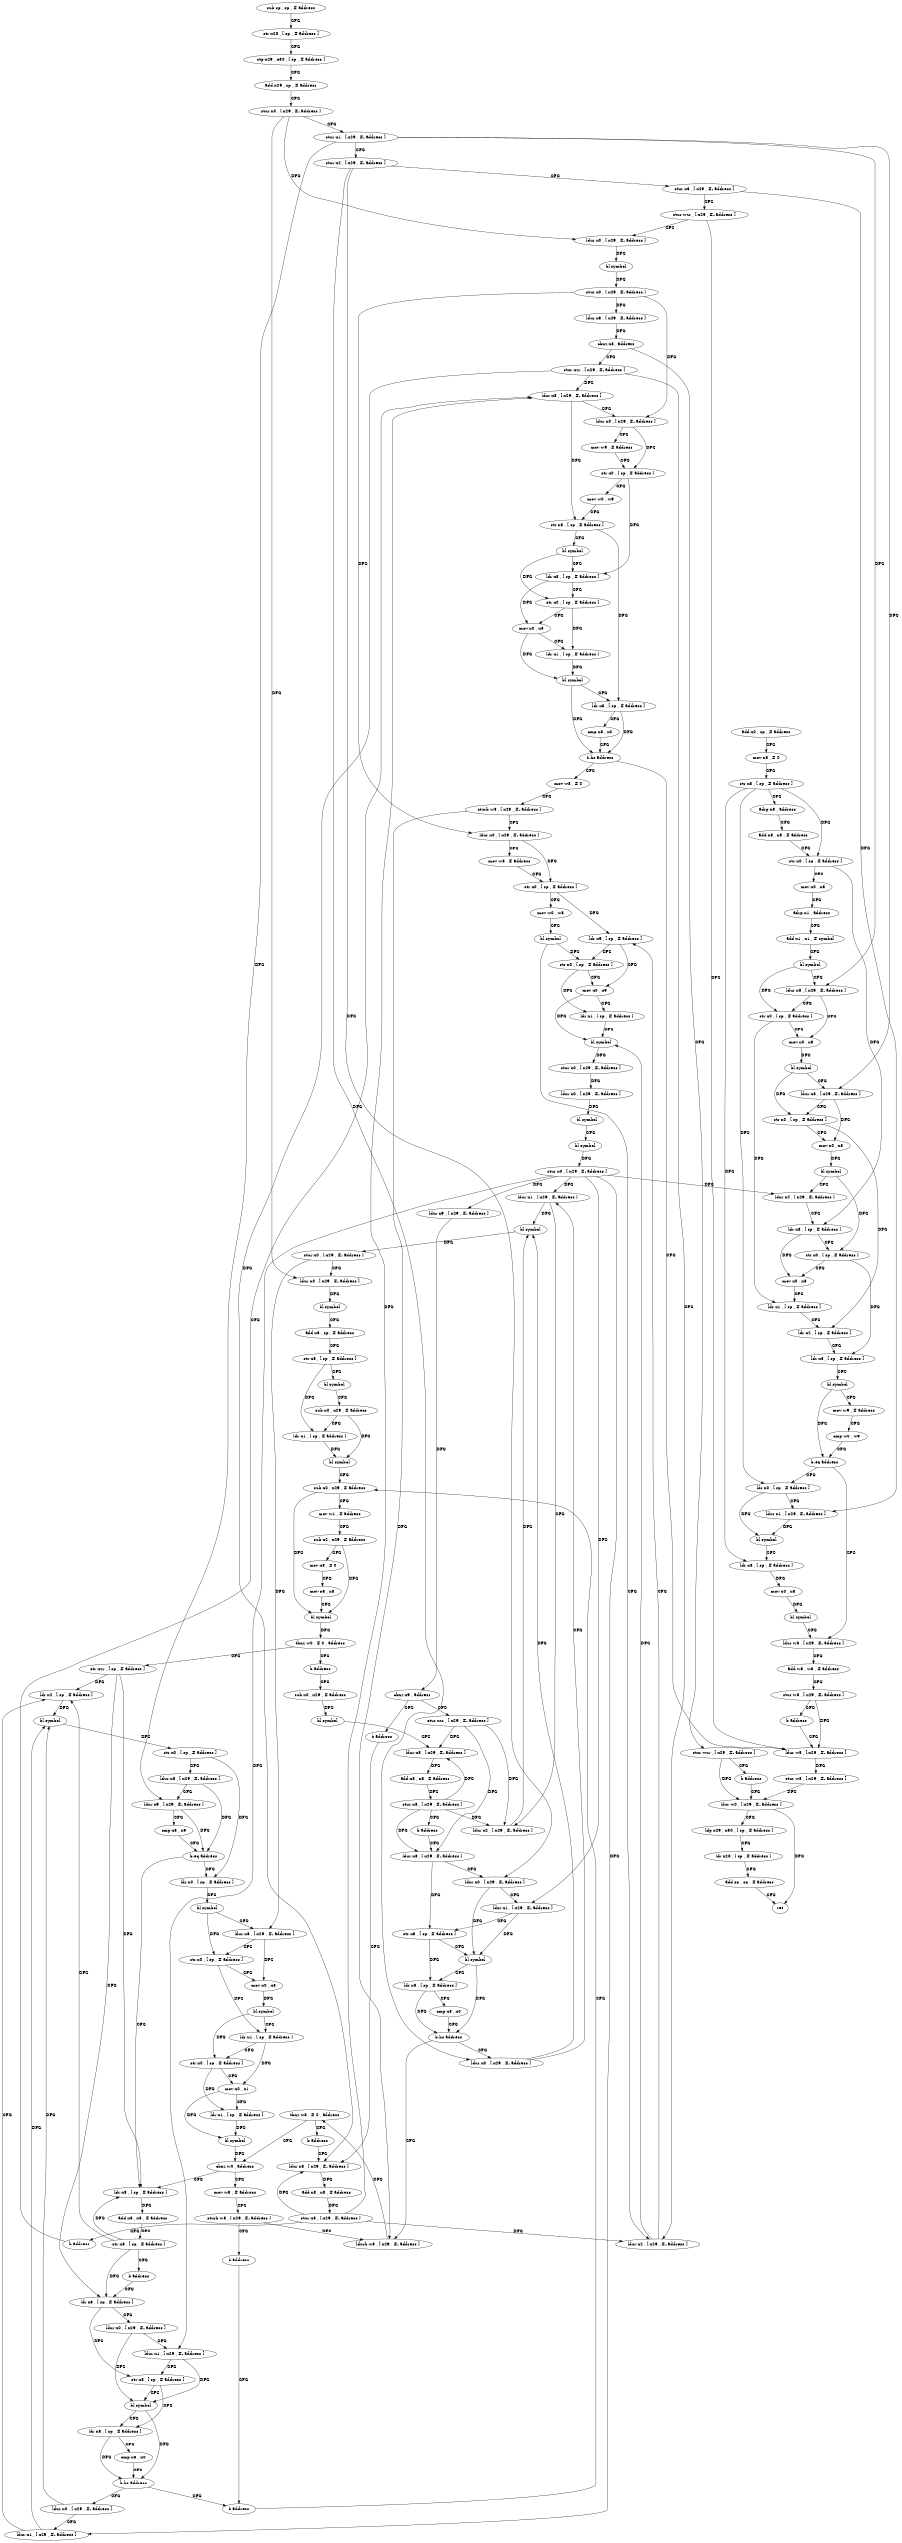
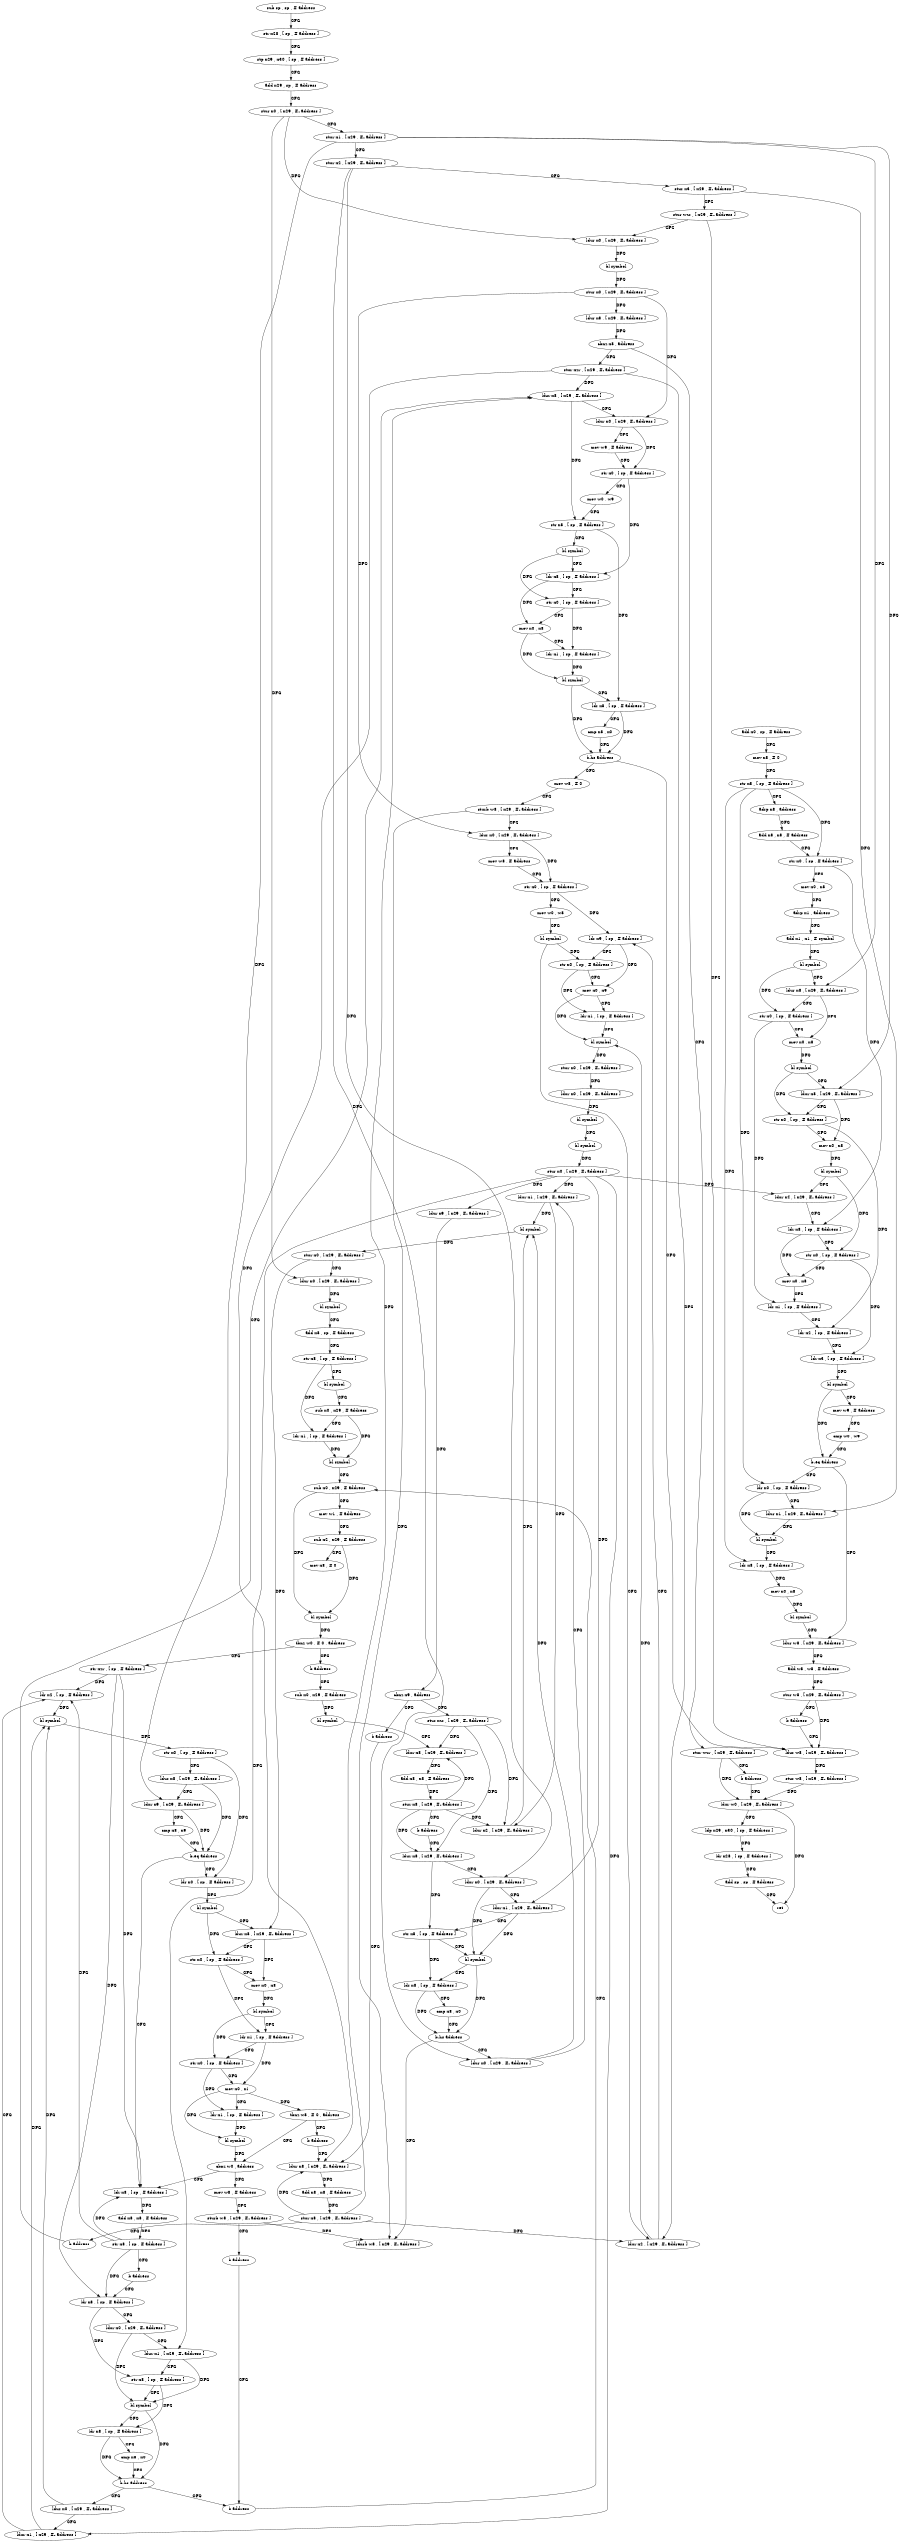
(322, 1592) -> none
(370, 2173) -> (273, 2101)
